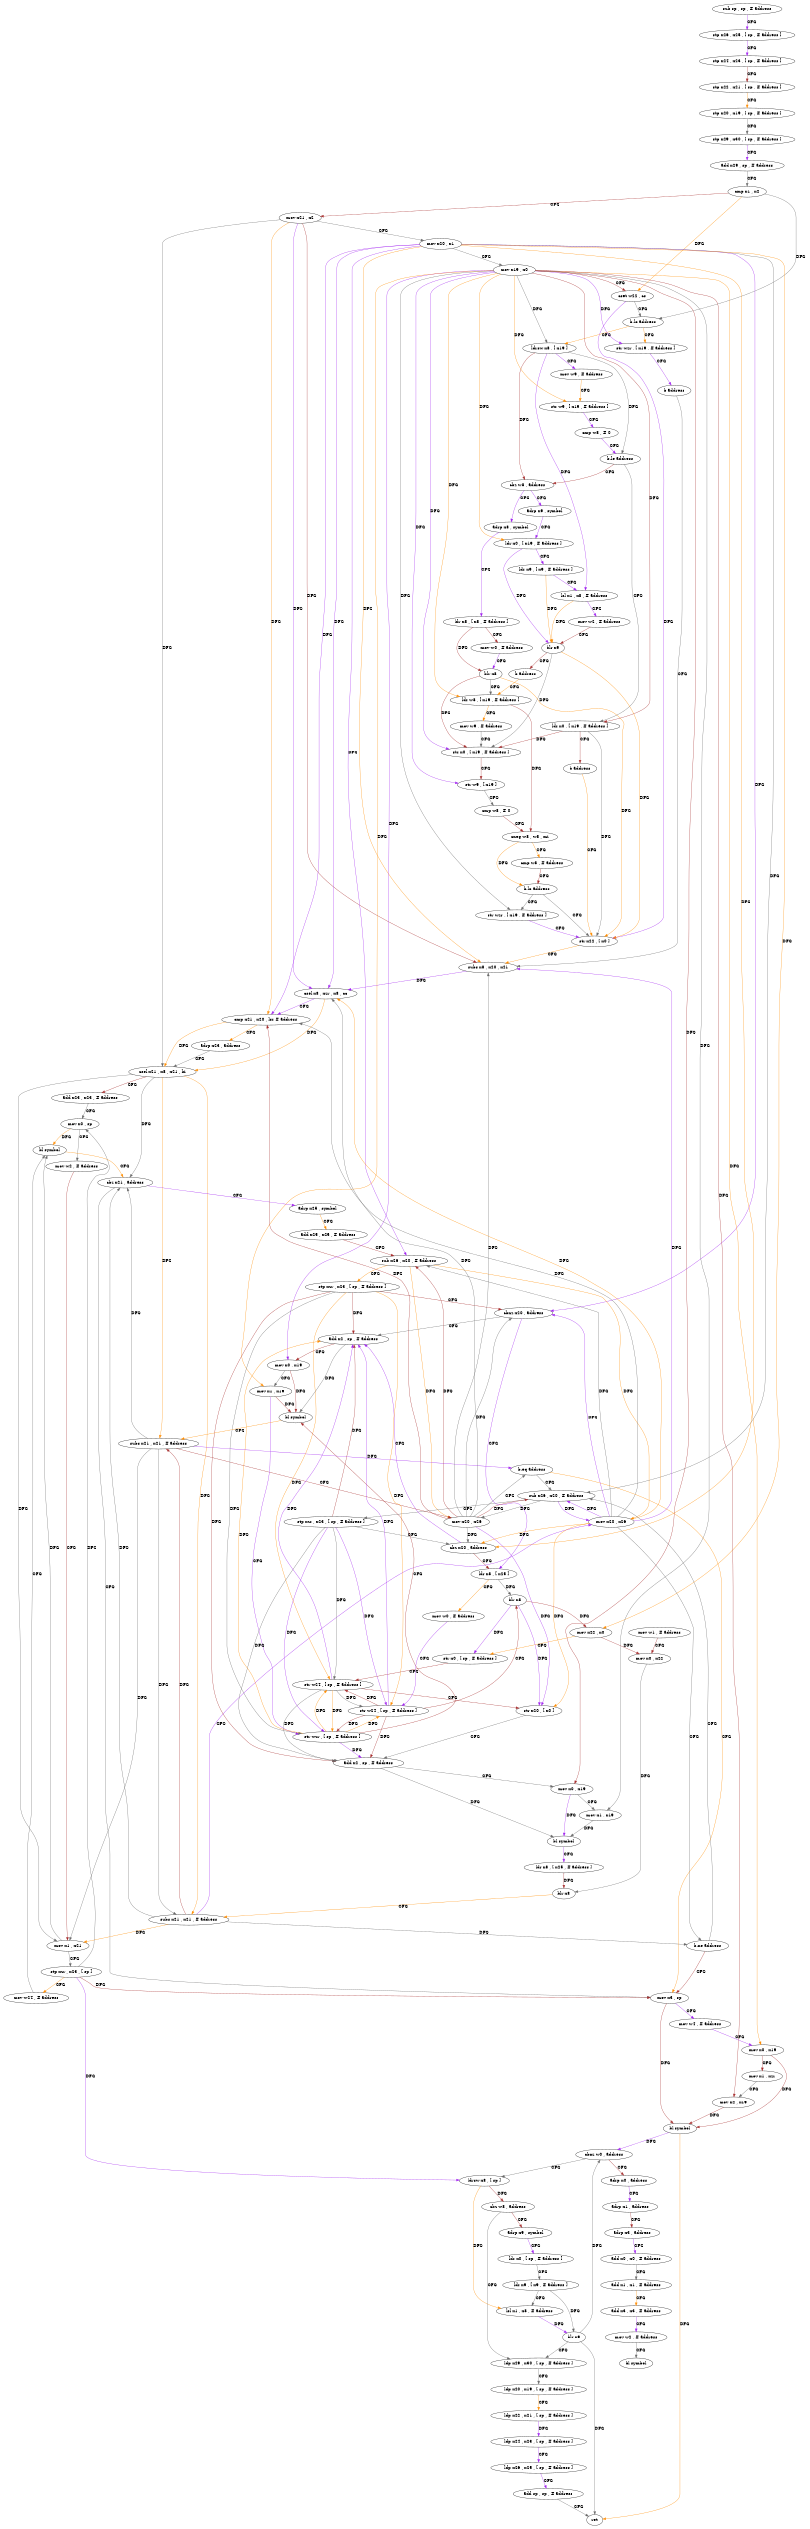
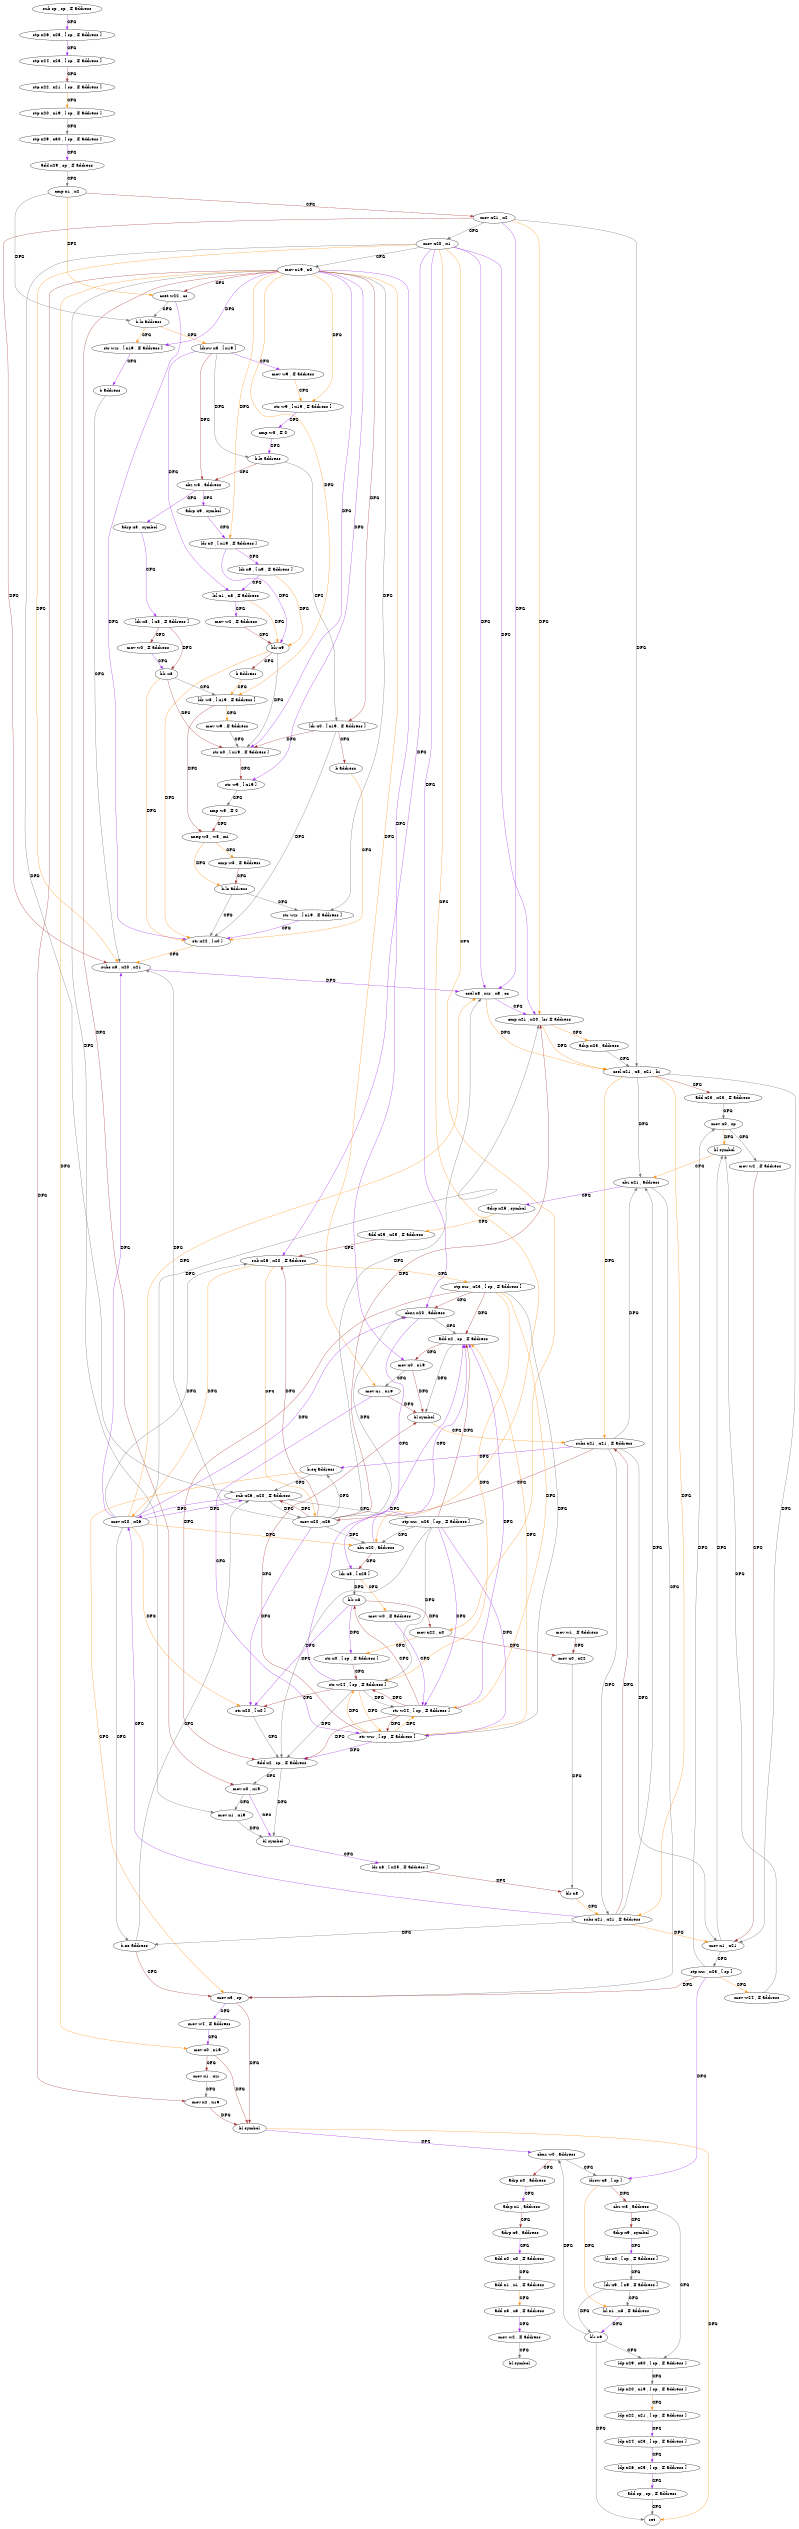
(531, 308) -> none
